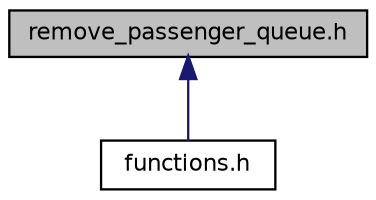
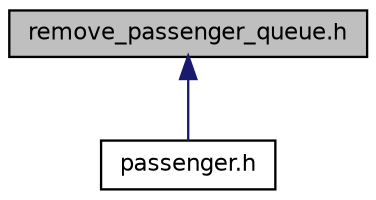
(188, 165) -> (188, 165)
